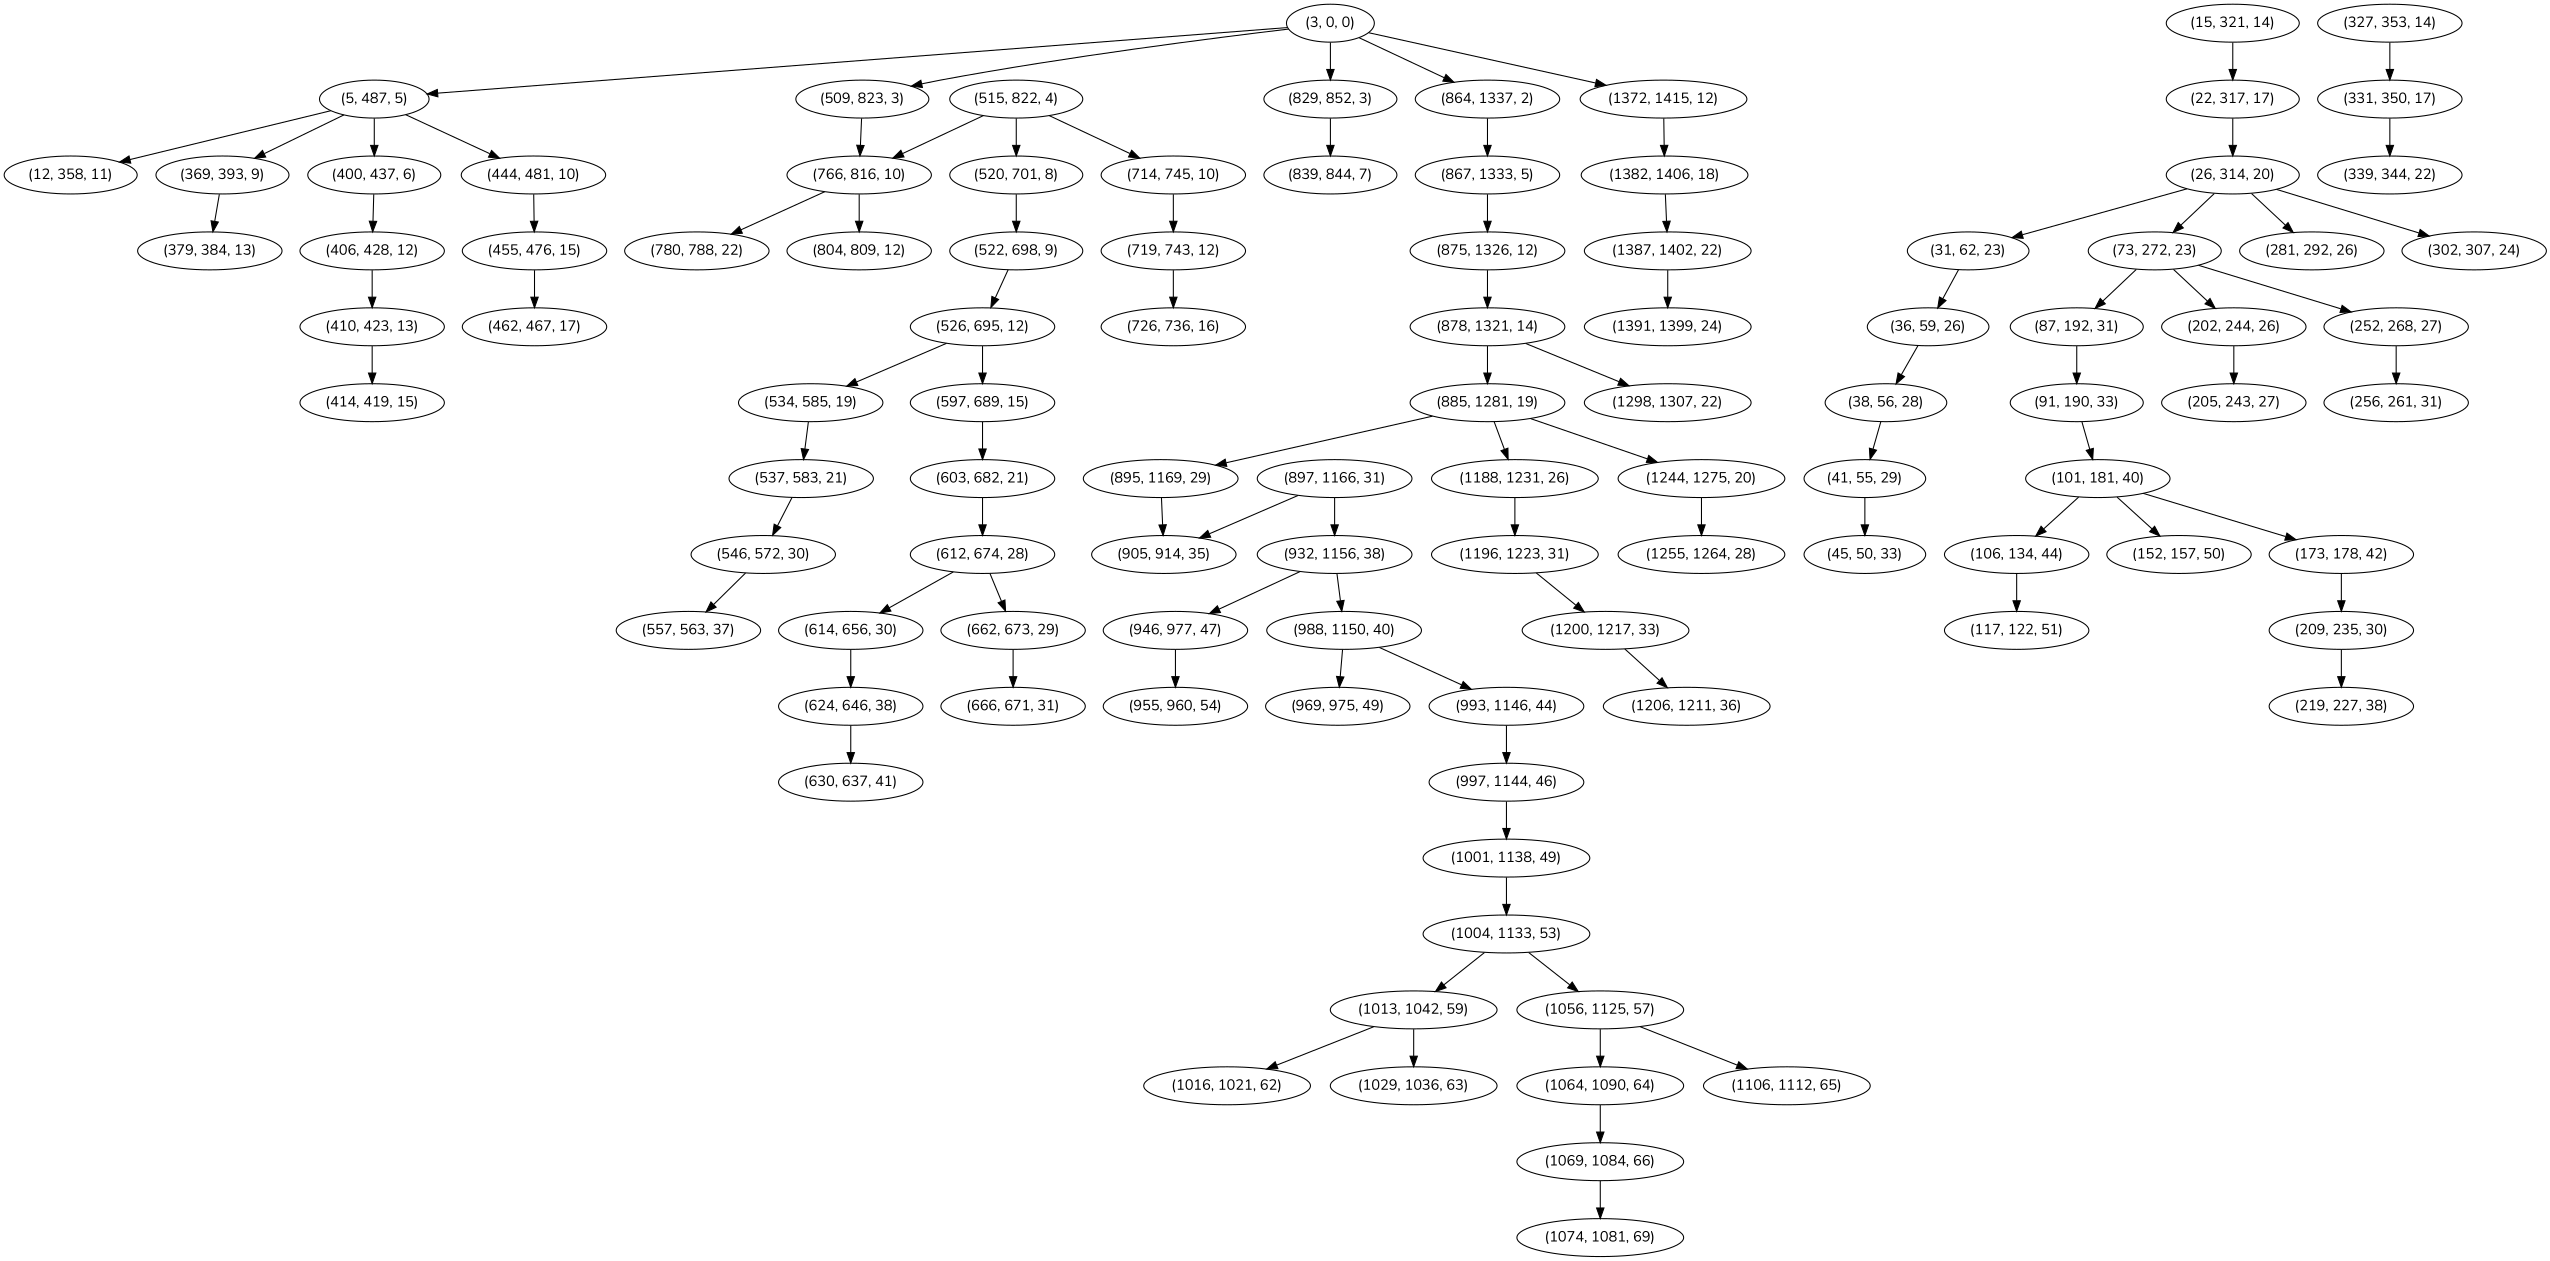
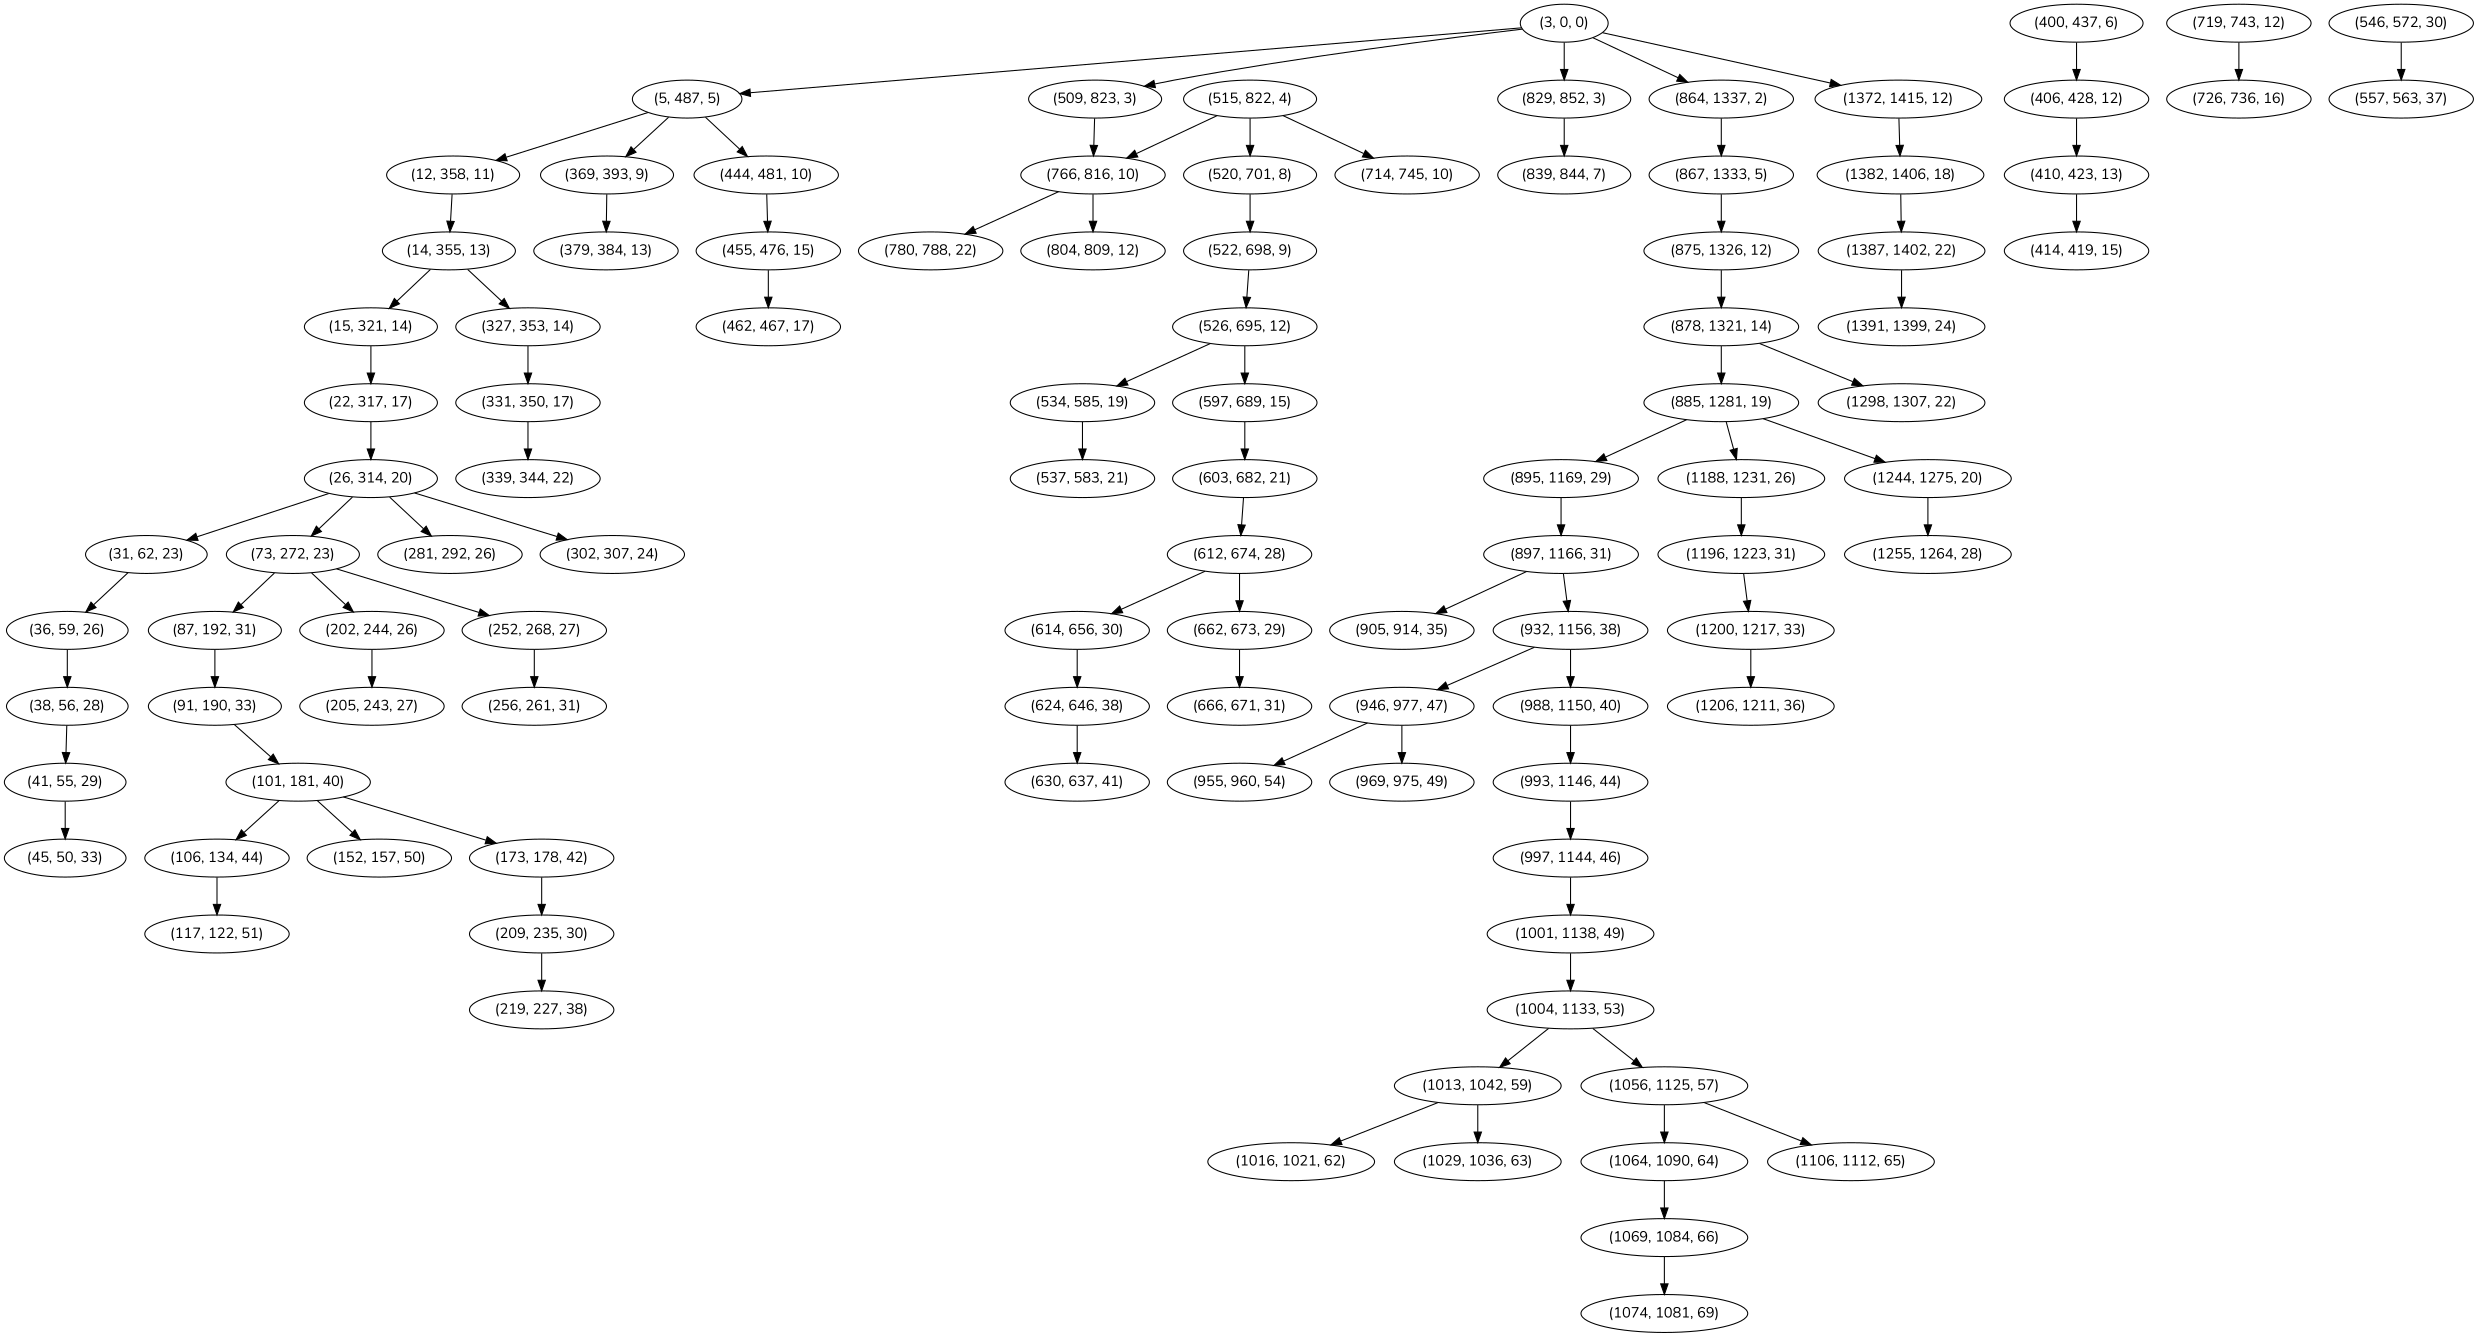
(374, 132) -> none
(1173, 208) -> none
none -> (449, 251)
(1162, 511) -> (1561, 511)
(785, 512) -> none
(1341, 663) -> (1402, 739)
